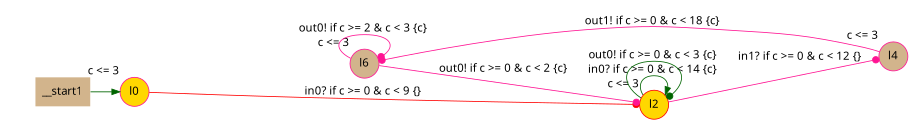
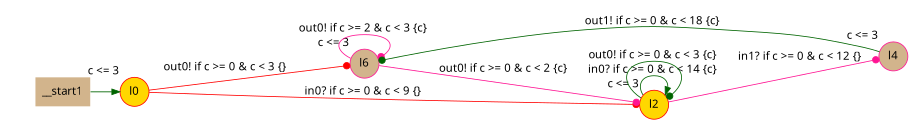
(632, 27) -> (632, 27)
none -> (246, 78)
(135, 92) -> (135, 92)
